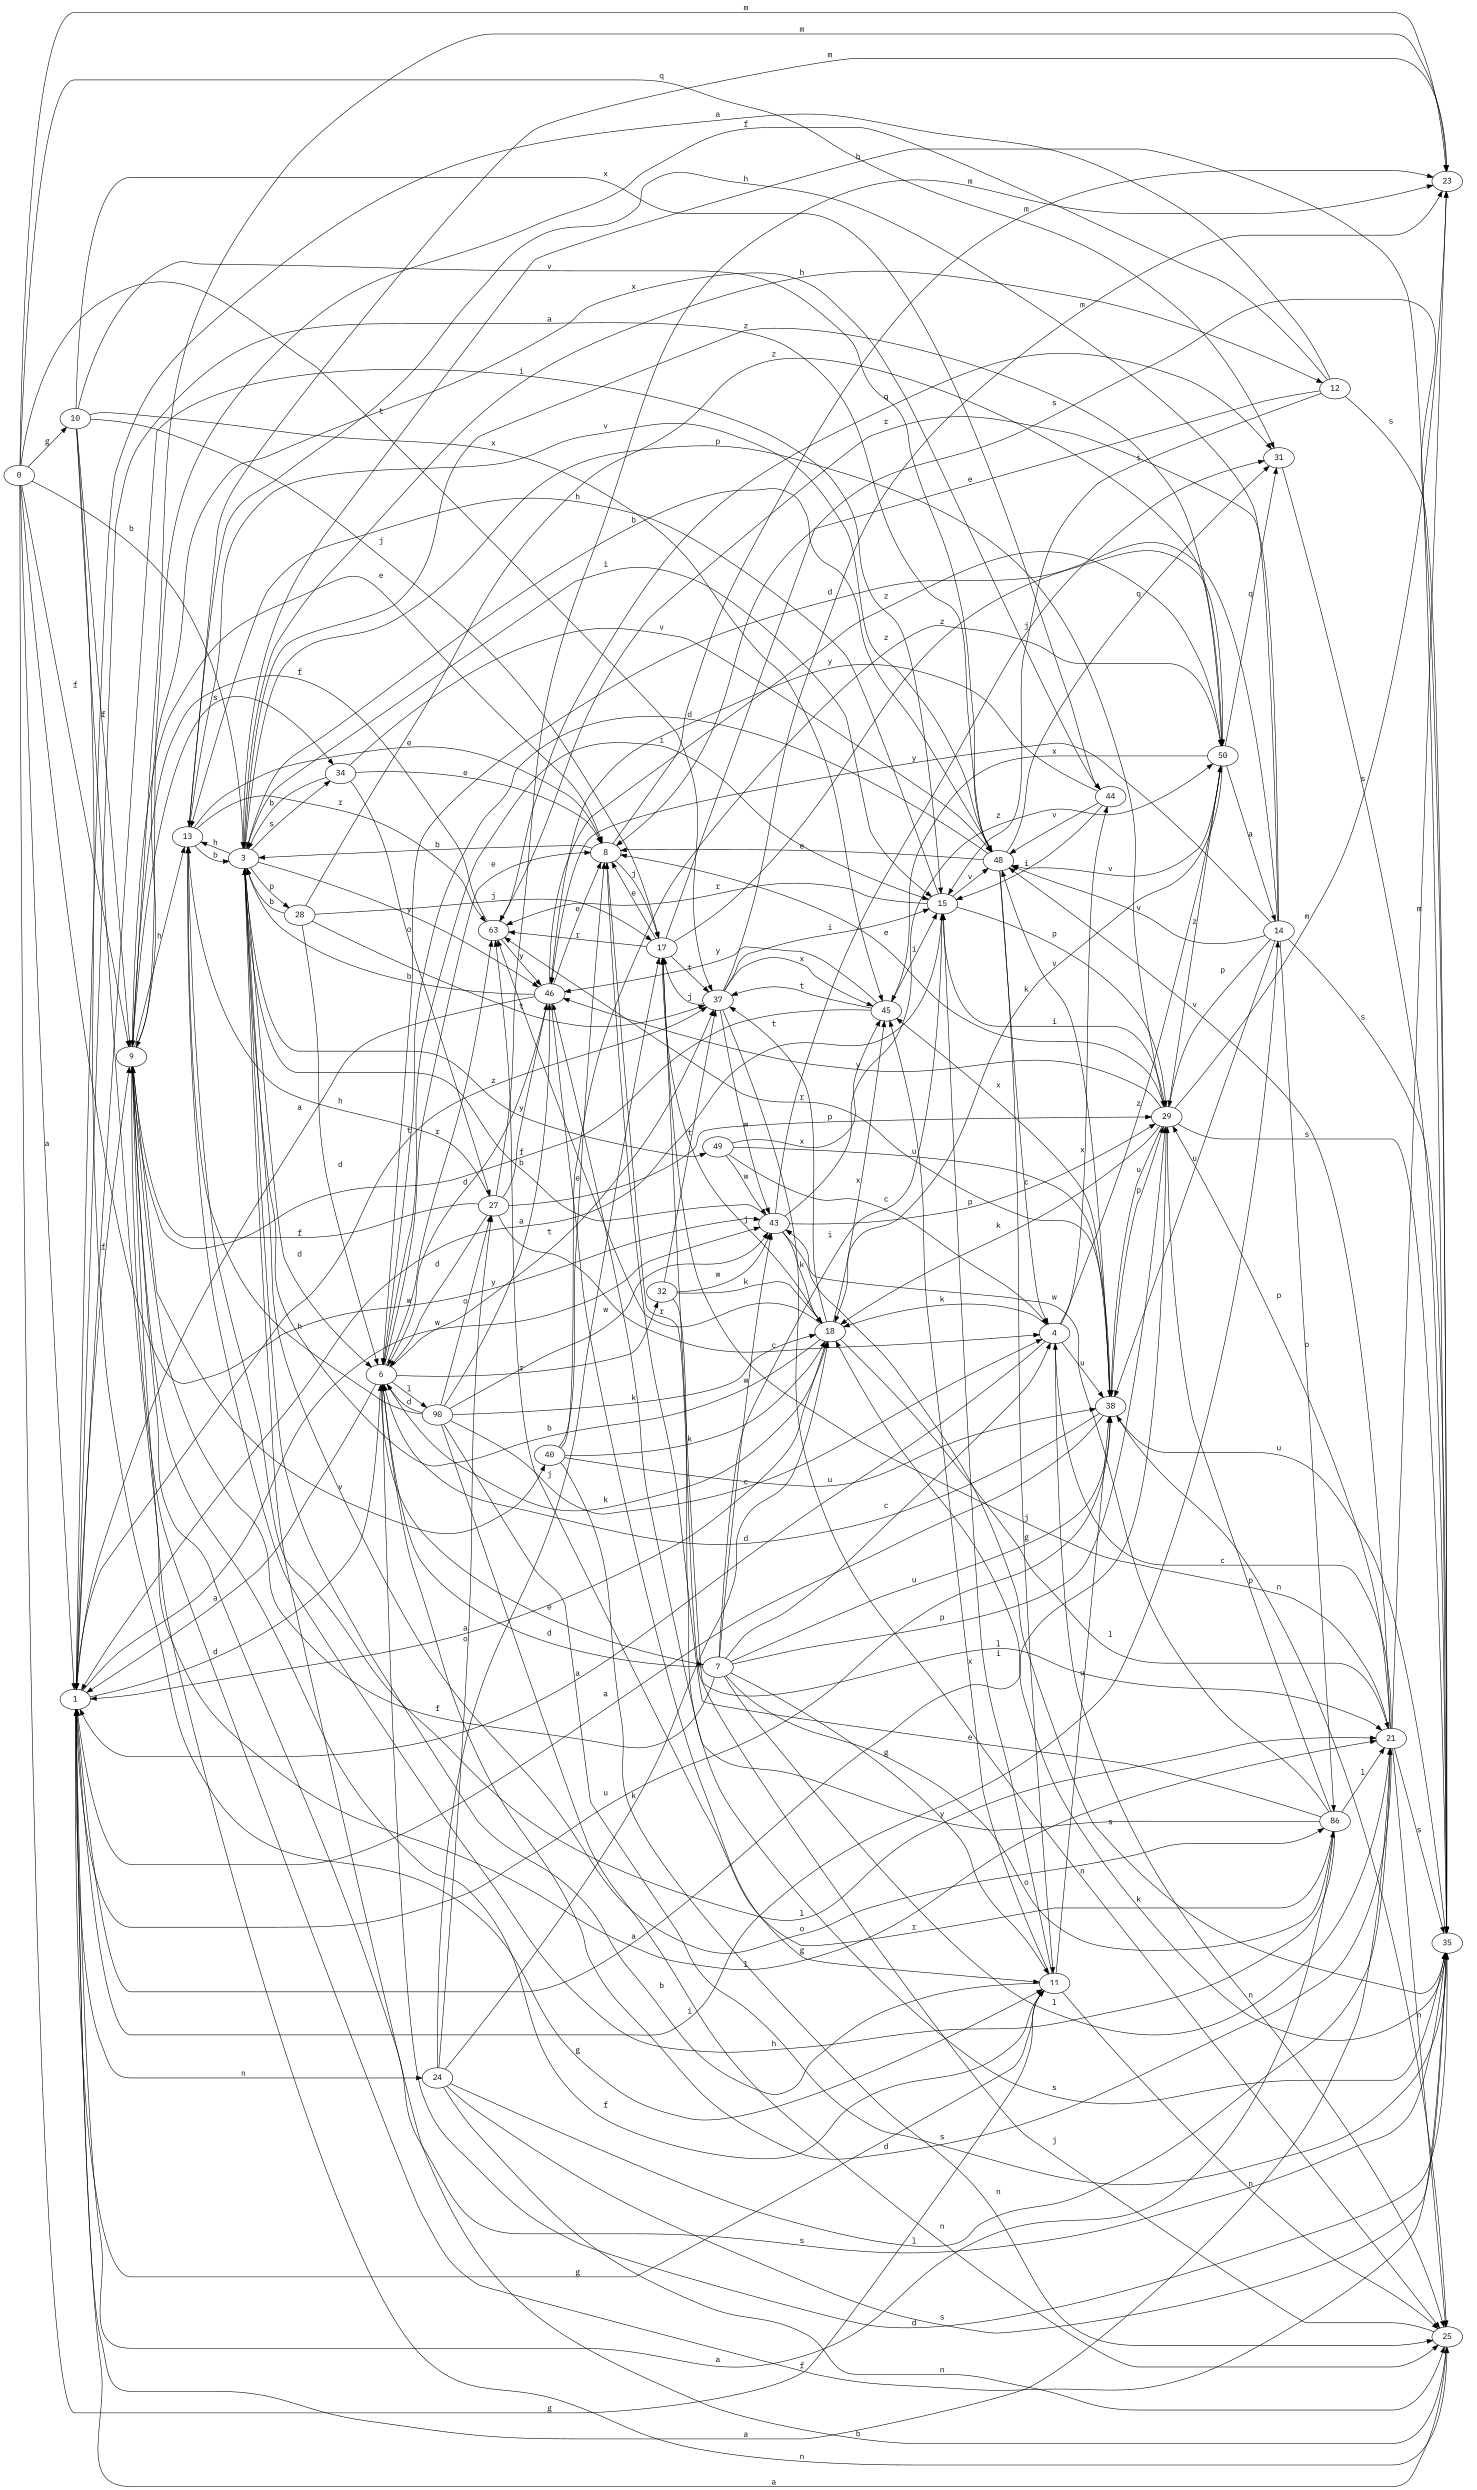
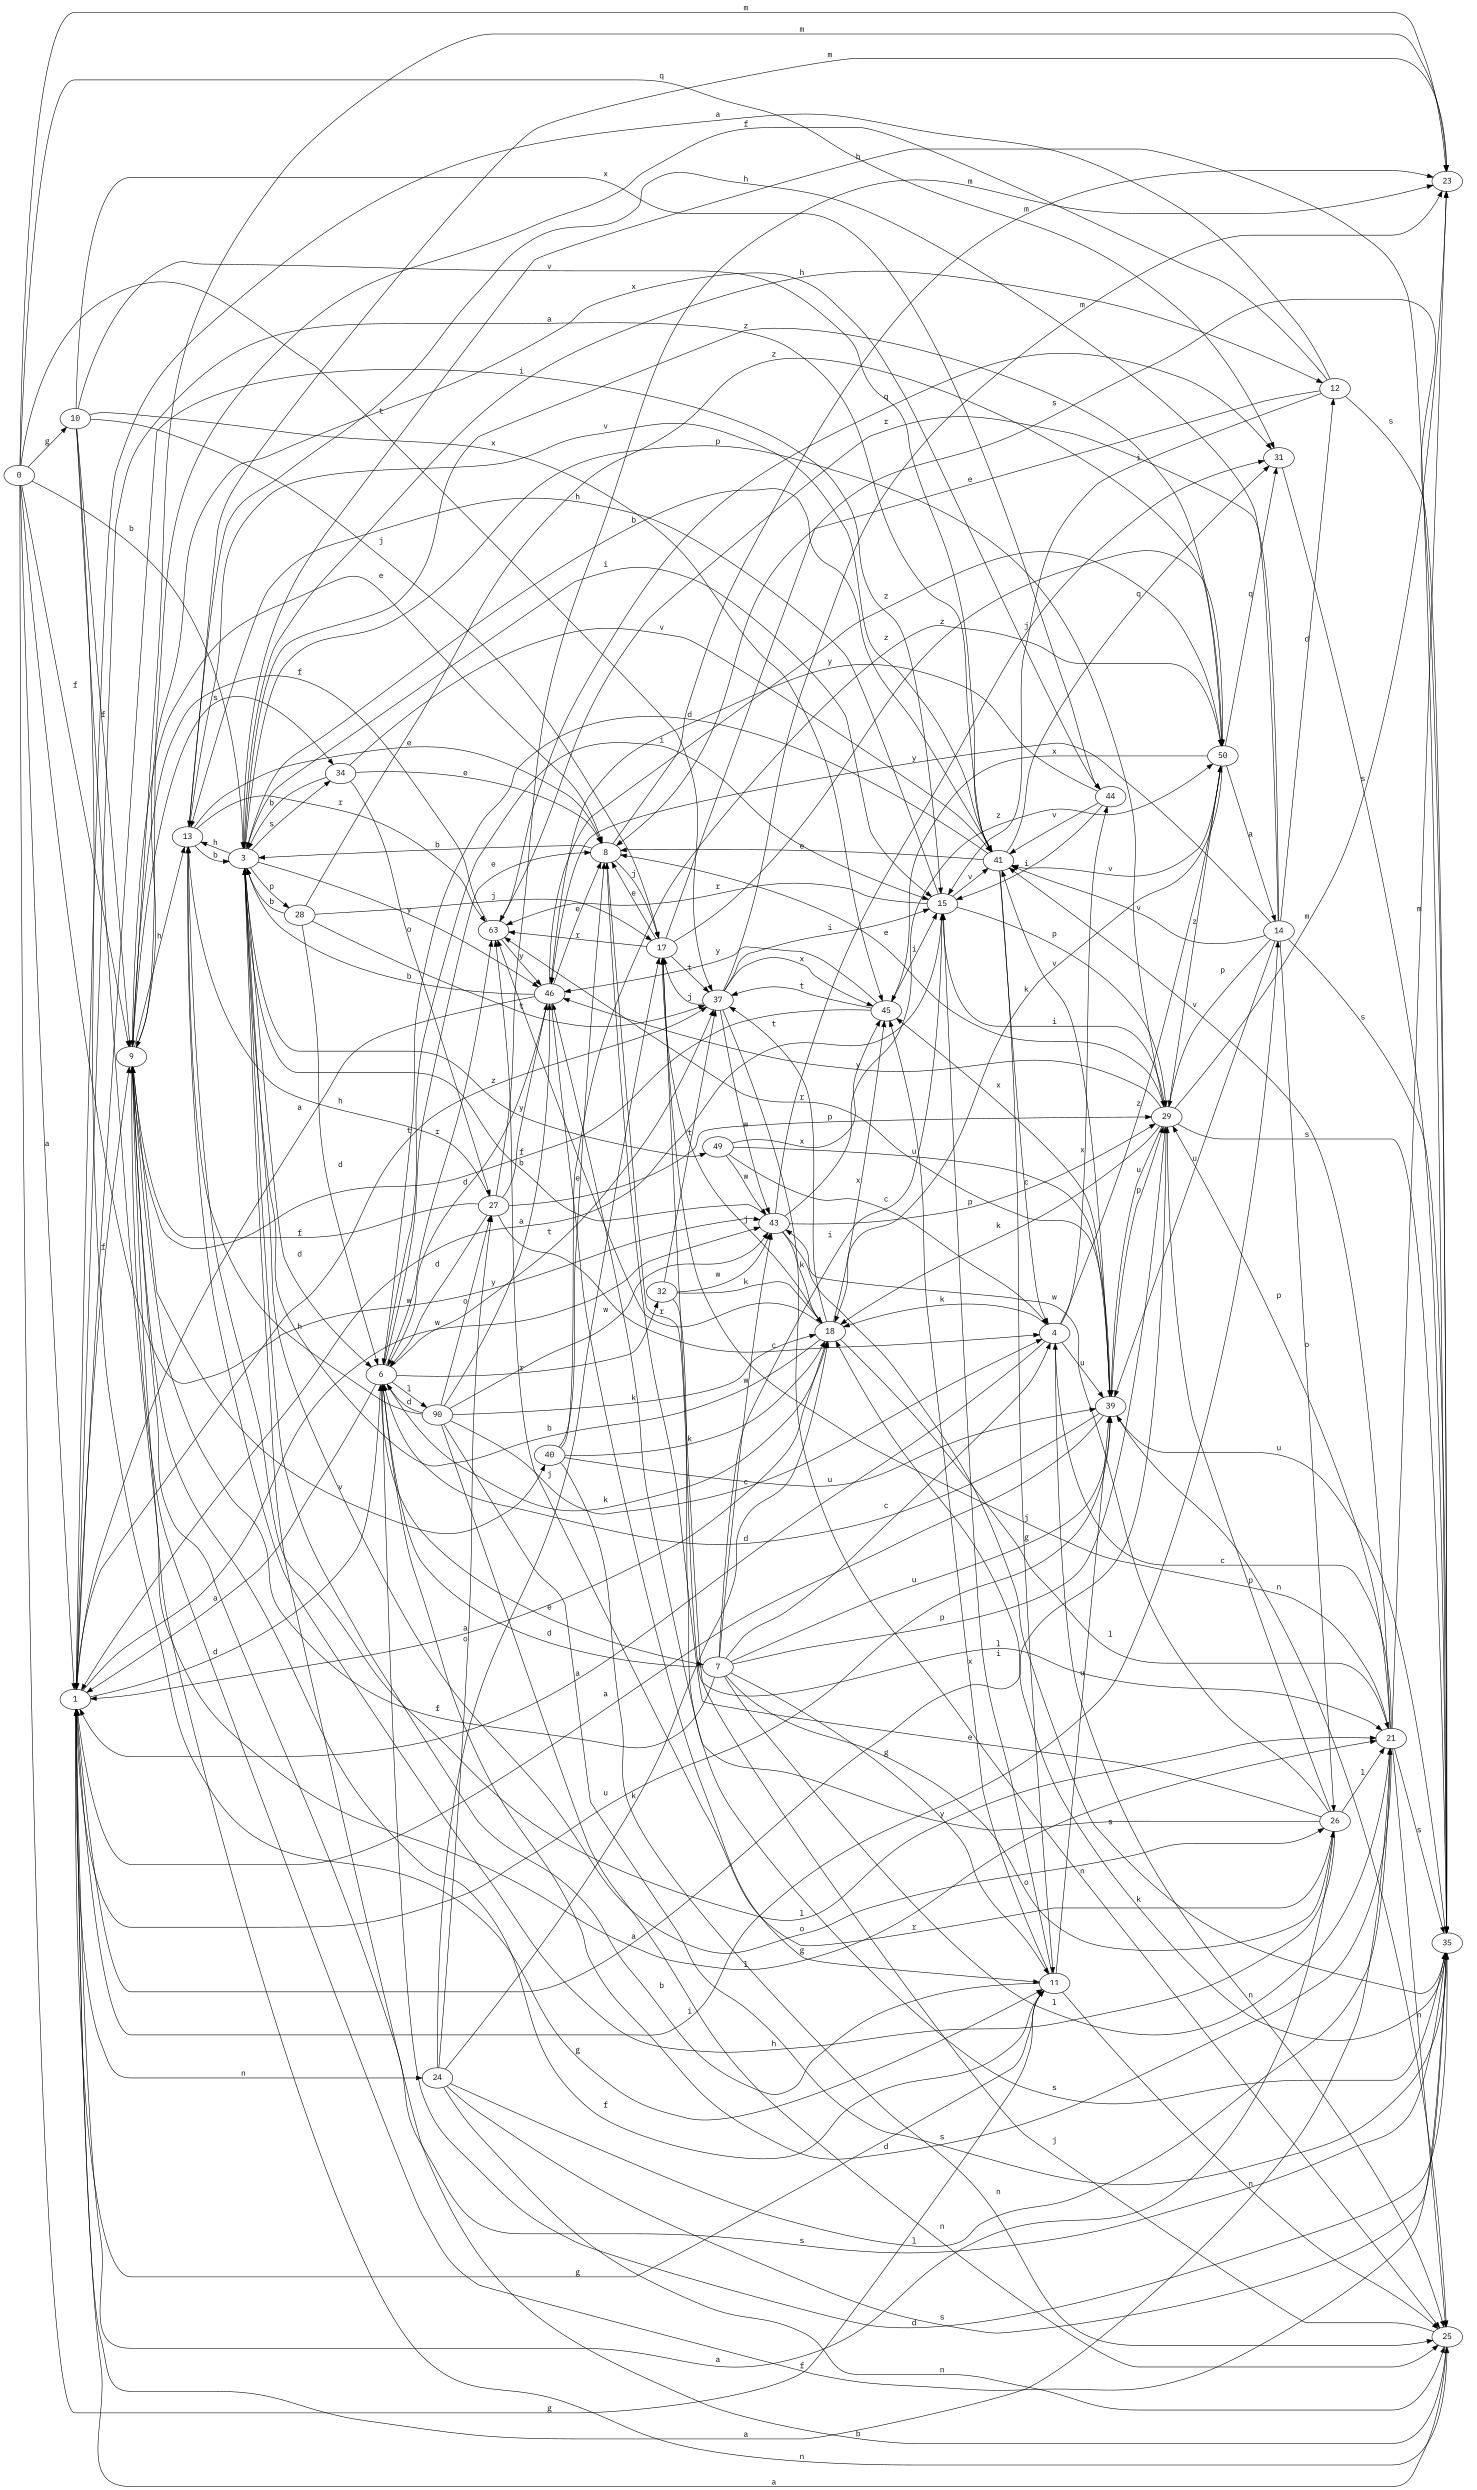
(751, 623) -> (1307, 663)
(998, 861) -> (998, 861)
(1111, 1406) -> (1111, 1406)
(1335, 1821) -> (1335, 1821)
